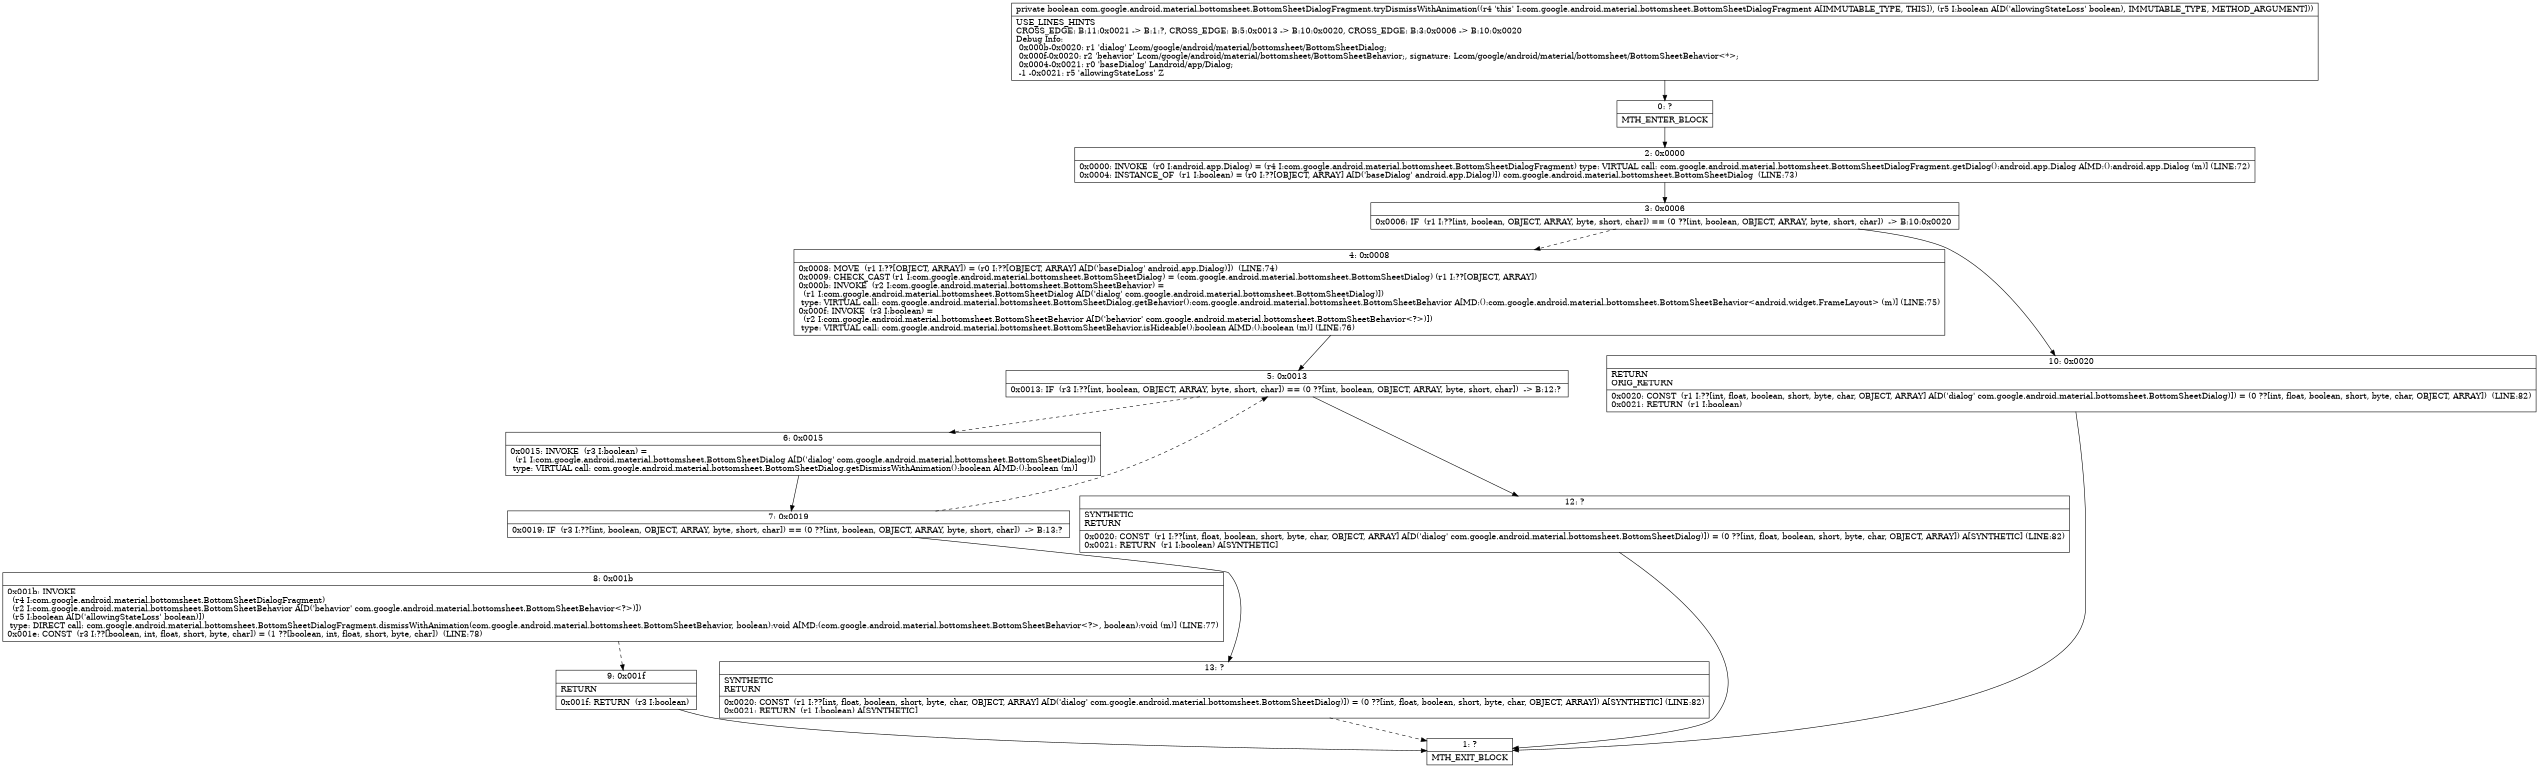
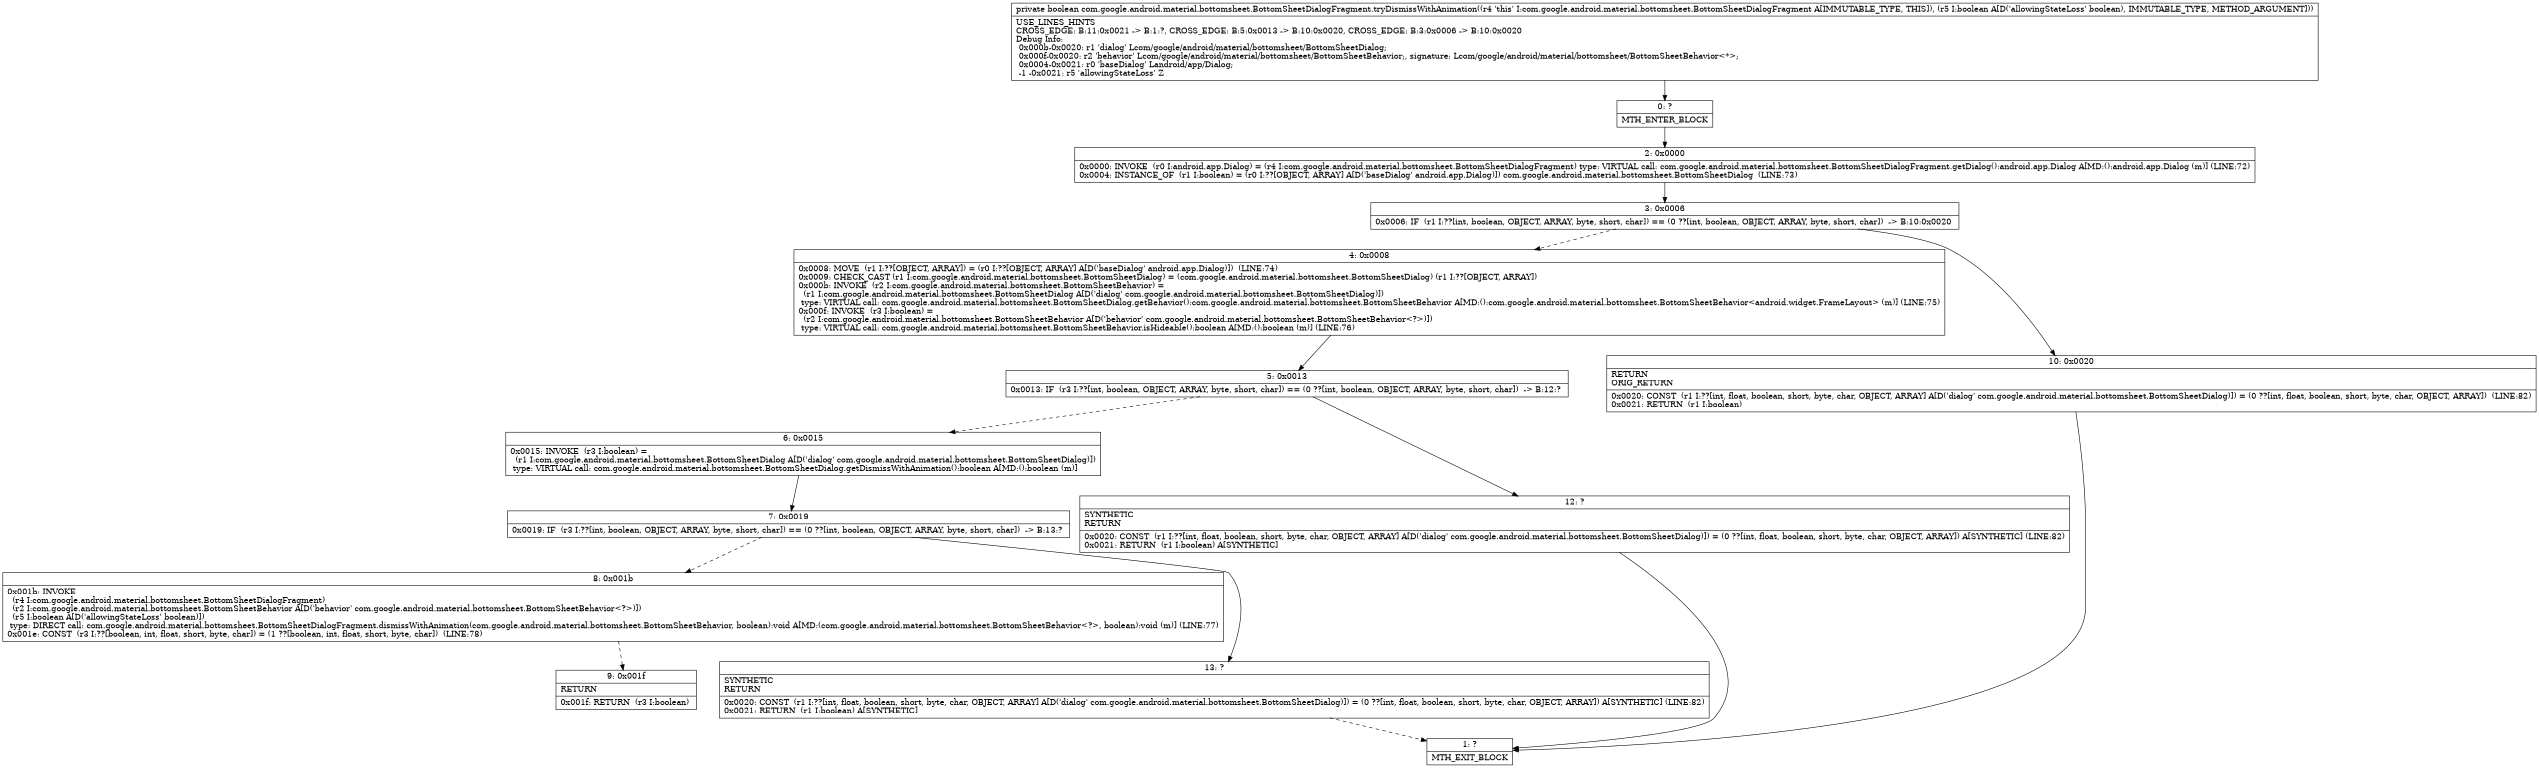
(1106, 475) -> (726, 554)
(1049, 742) -> none
